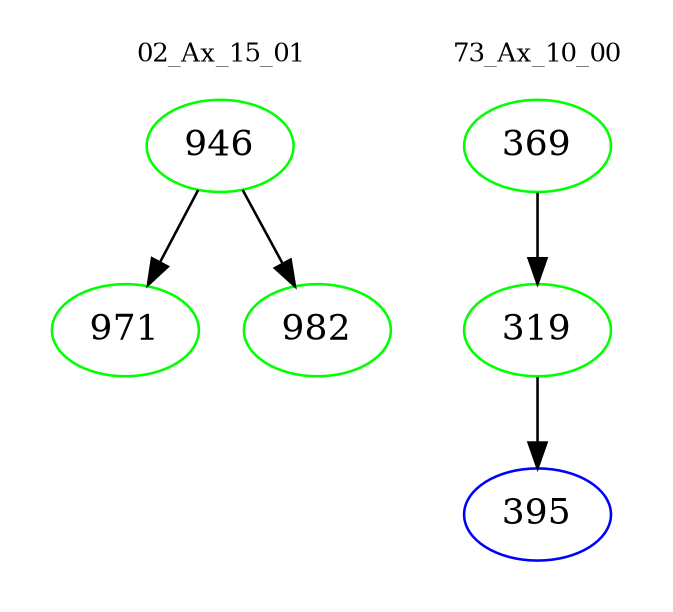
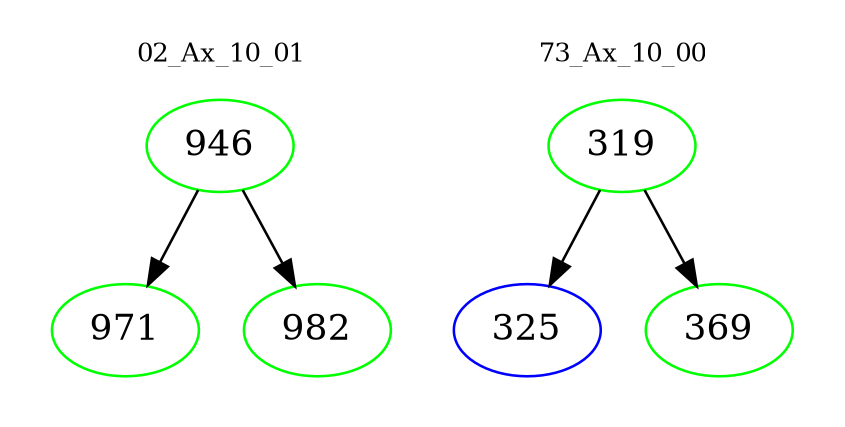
(221, 55) -> (221, 55)
(538, 225) -> (664, 227)
(538, 515) -> (527, 330)
